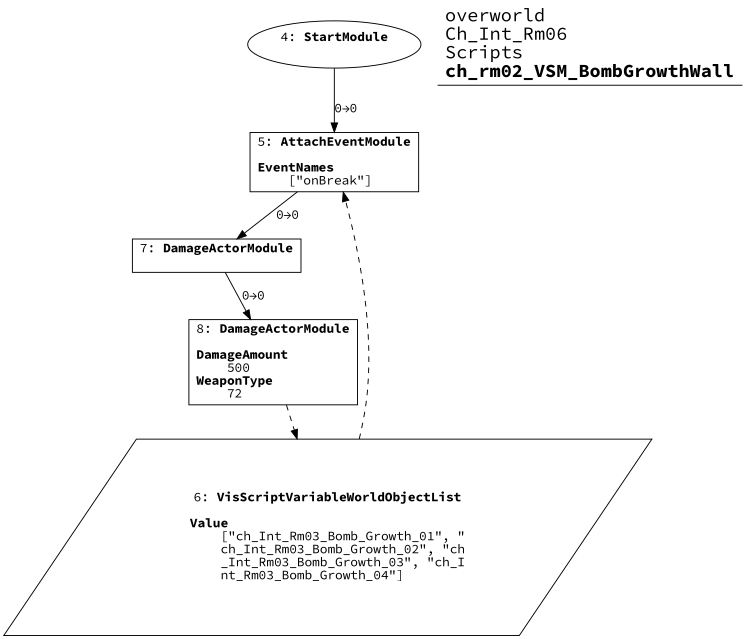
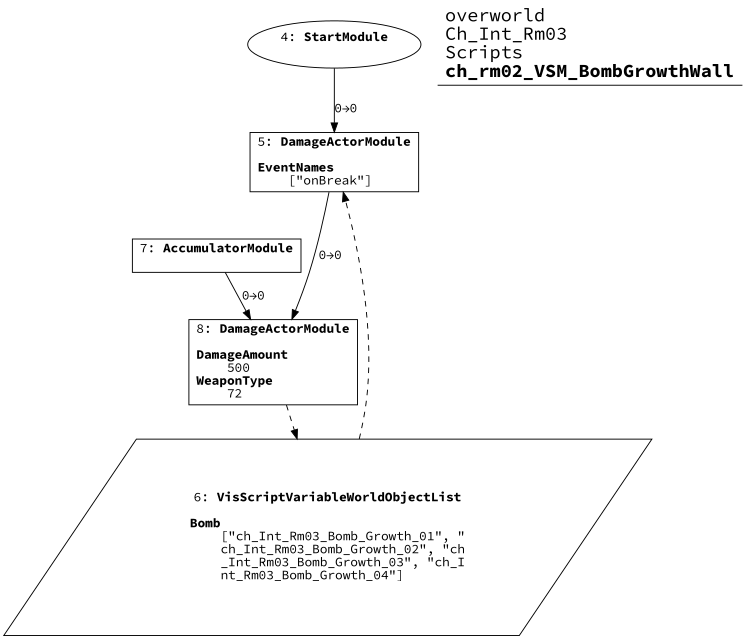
(507, 34) -> (507, 34)
(346, 142) -> (346, 142)
(271, 212) -> (315, 252)
(228, 248) -> (228, 248)
(209, 523) -> (206, 523)
